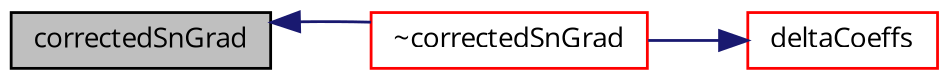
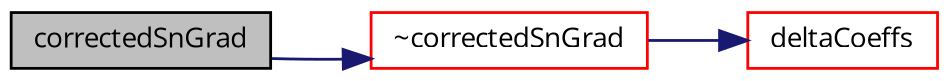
(336, 22) -> (307, 59)
